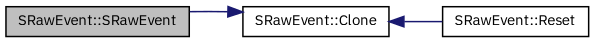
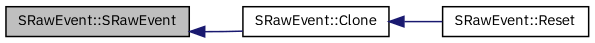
(209, 12) -> (224, 32)
